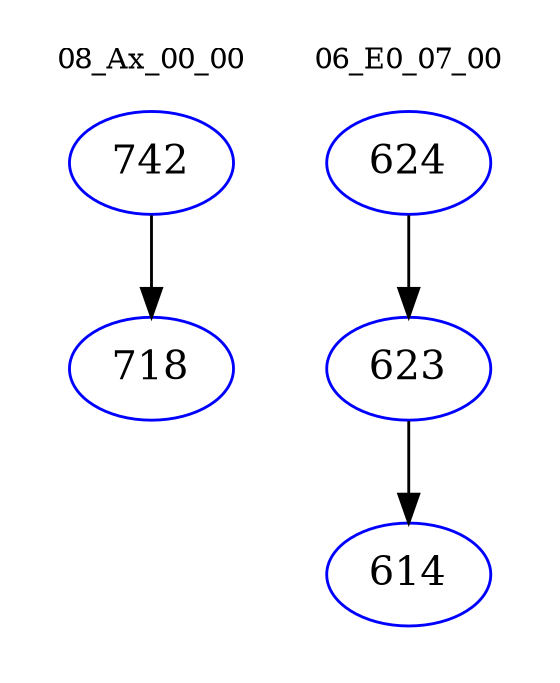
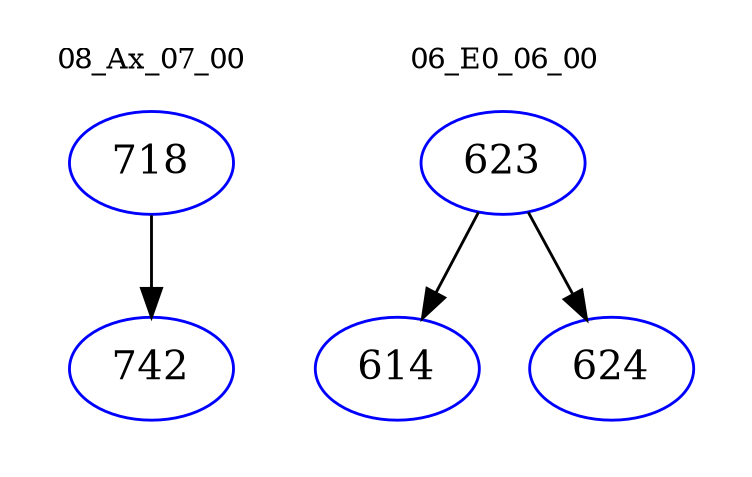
(151, 61) -> (151, 61)
(409, 61) -> (504, 61)
(151, 252) -> (151, 252)
(409, 252) -> (550, 253)
